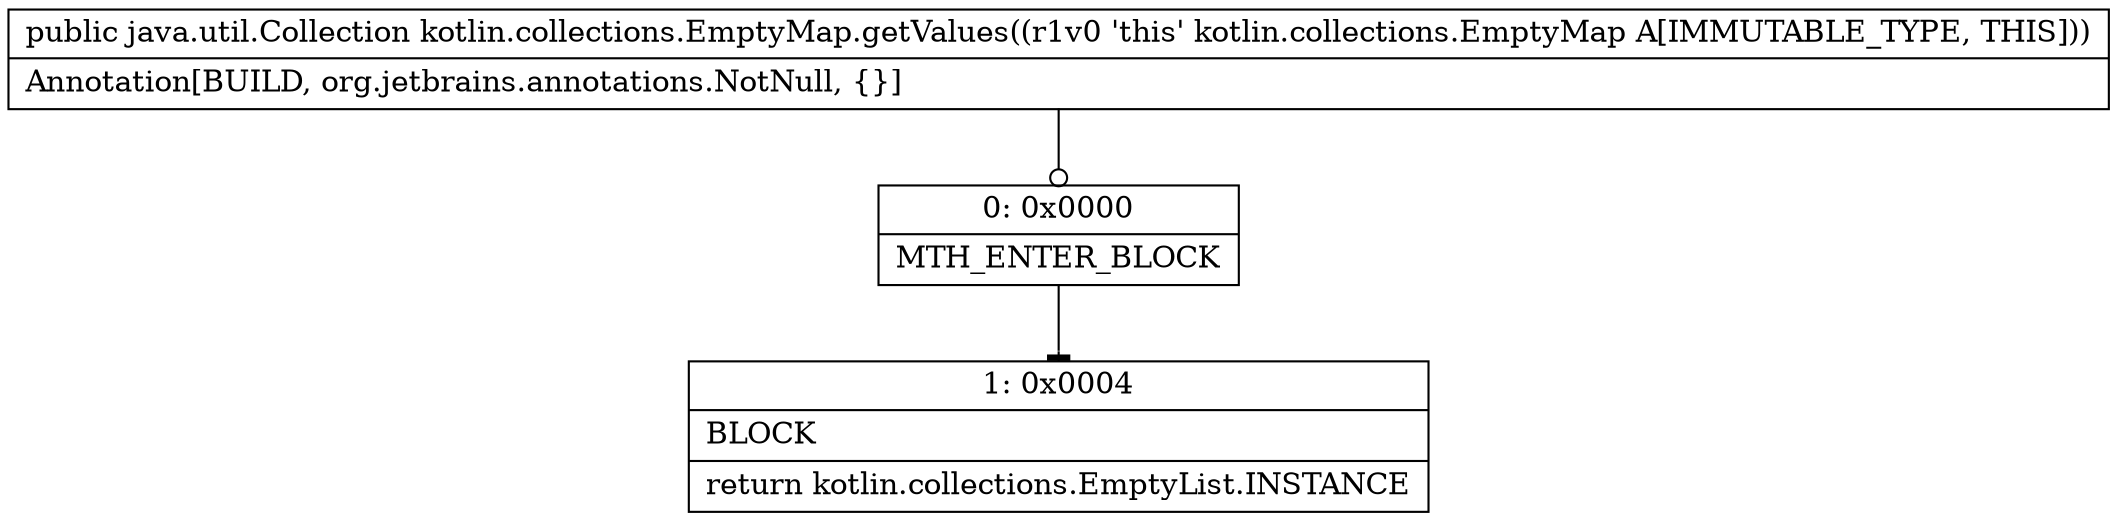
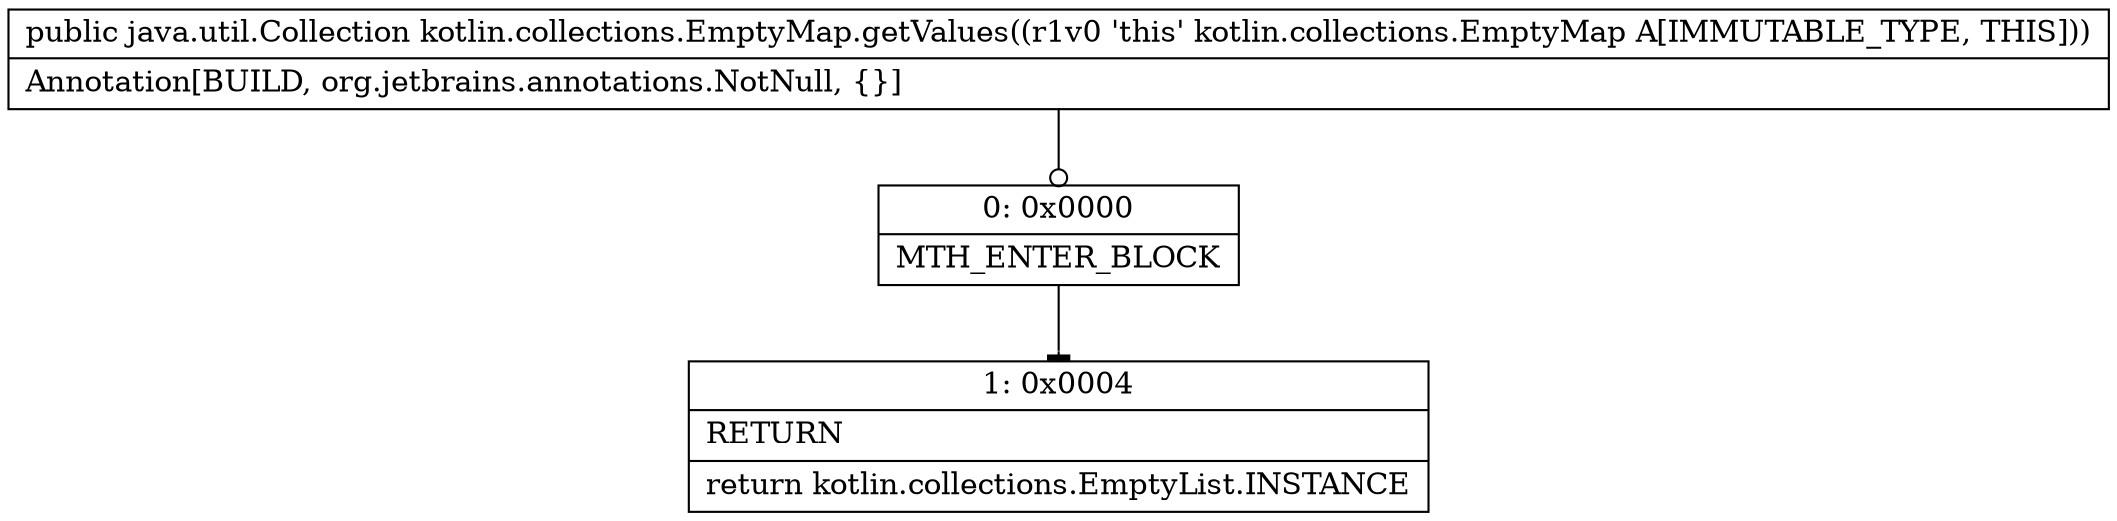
(761, 434) -> (775, 434)
